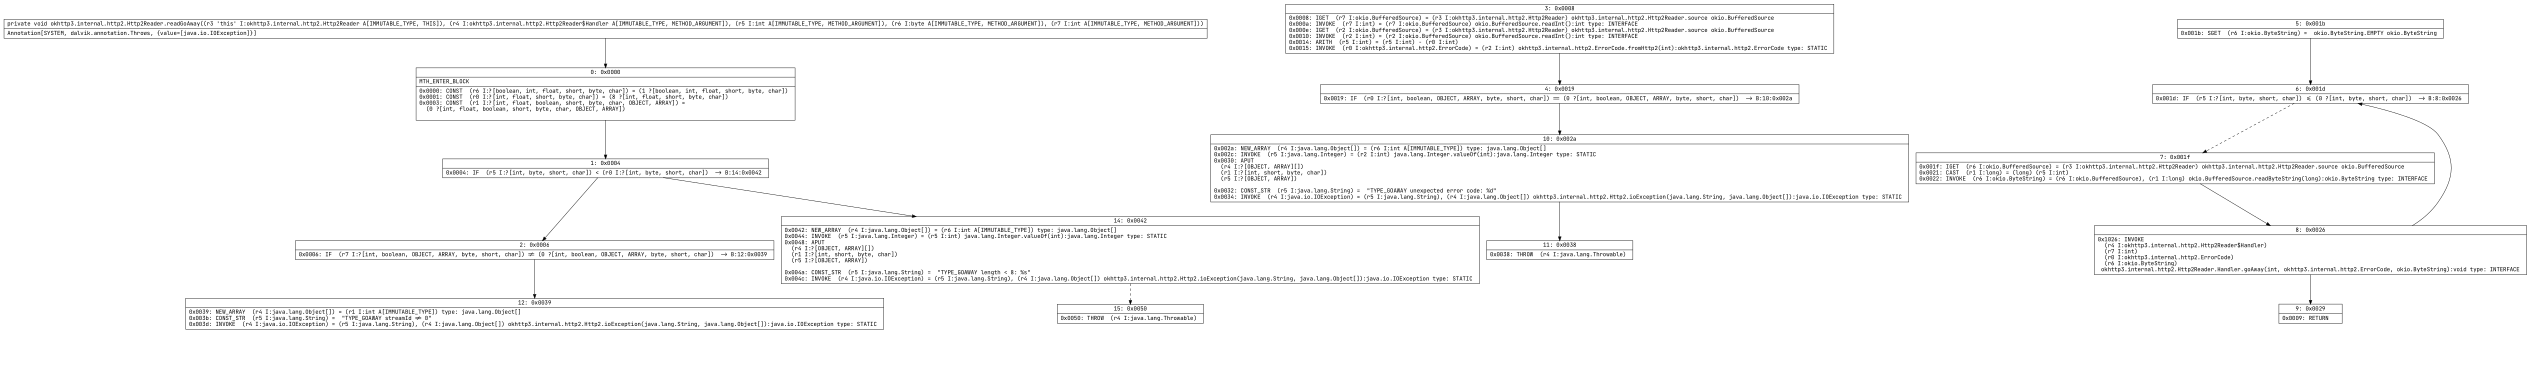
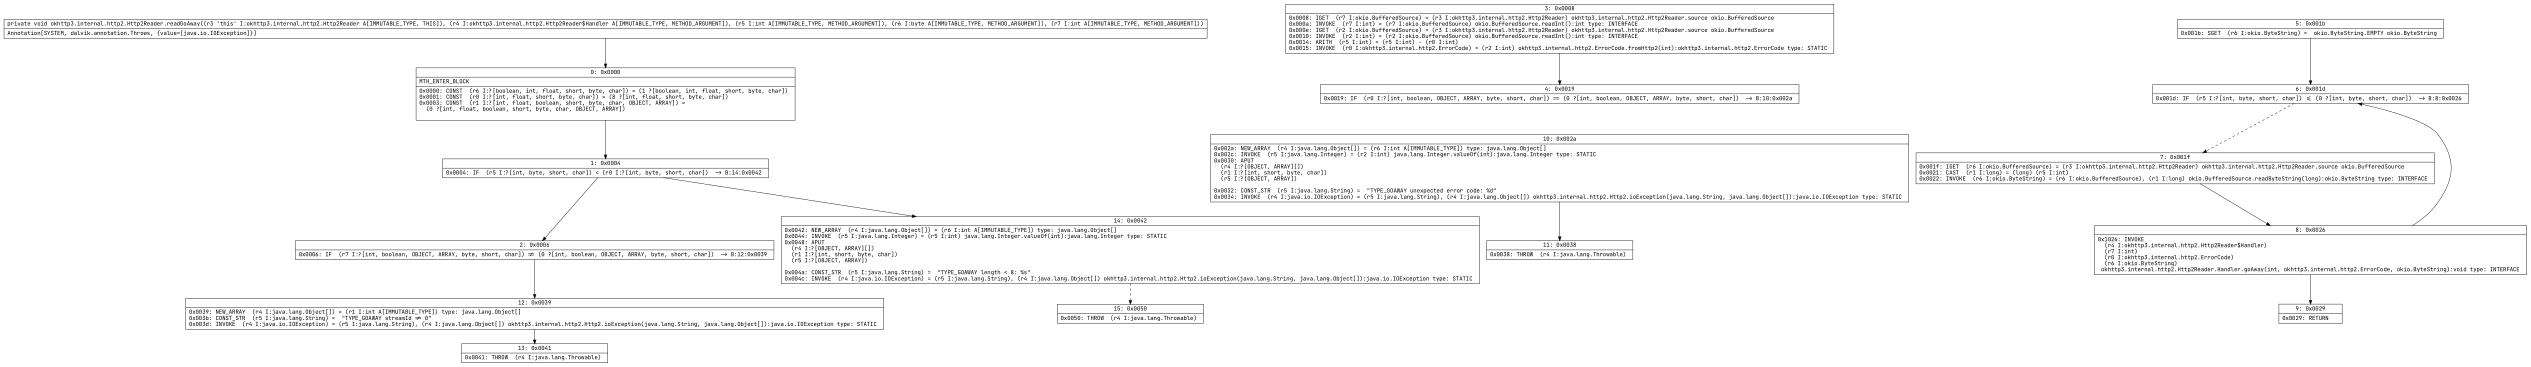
(1560, 117) -> none
(2311, 318) -> (2311, 318)
none -> (535, 353)
